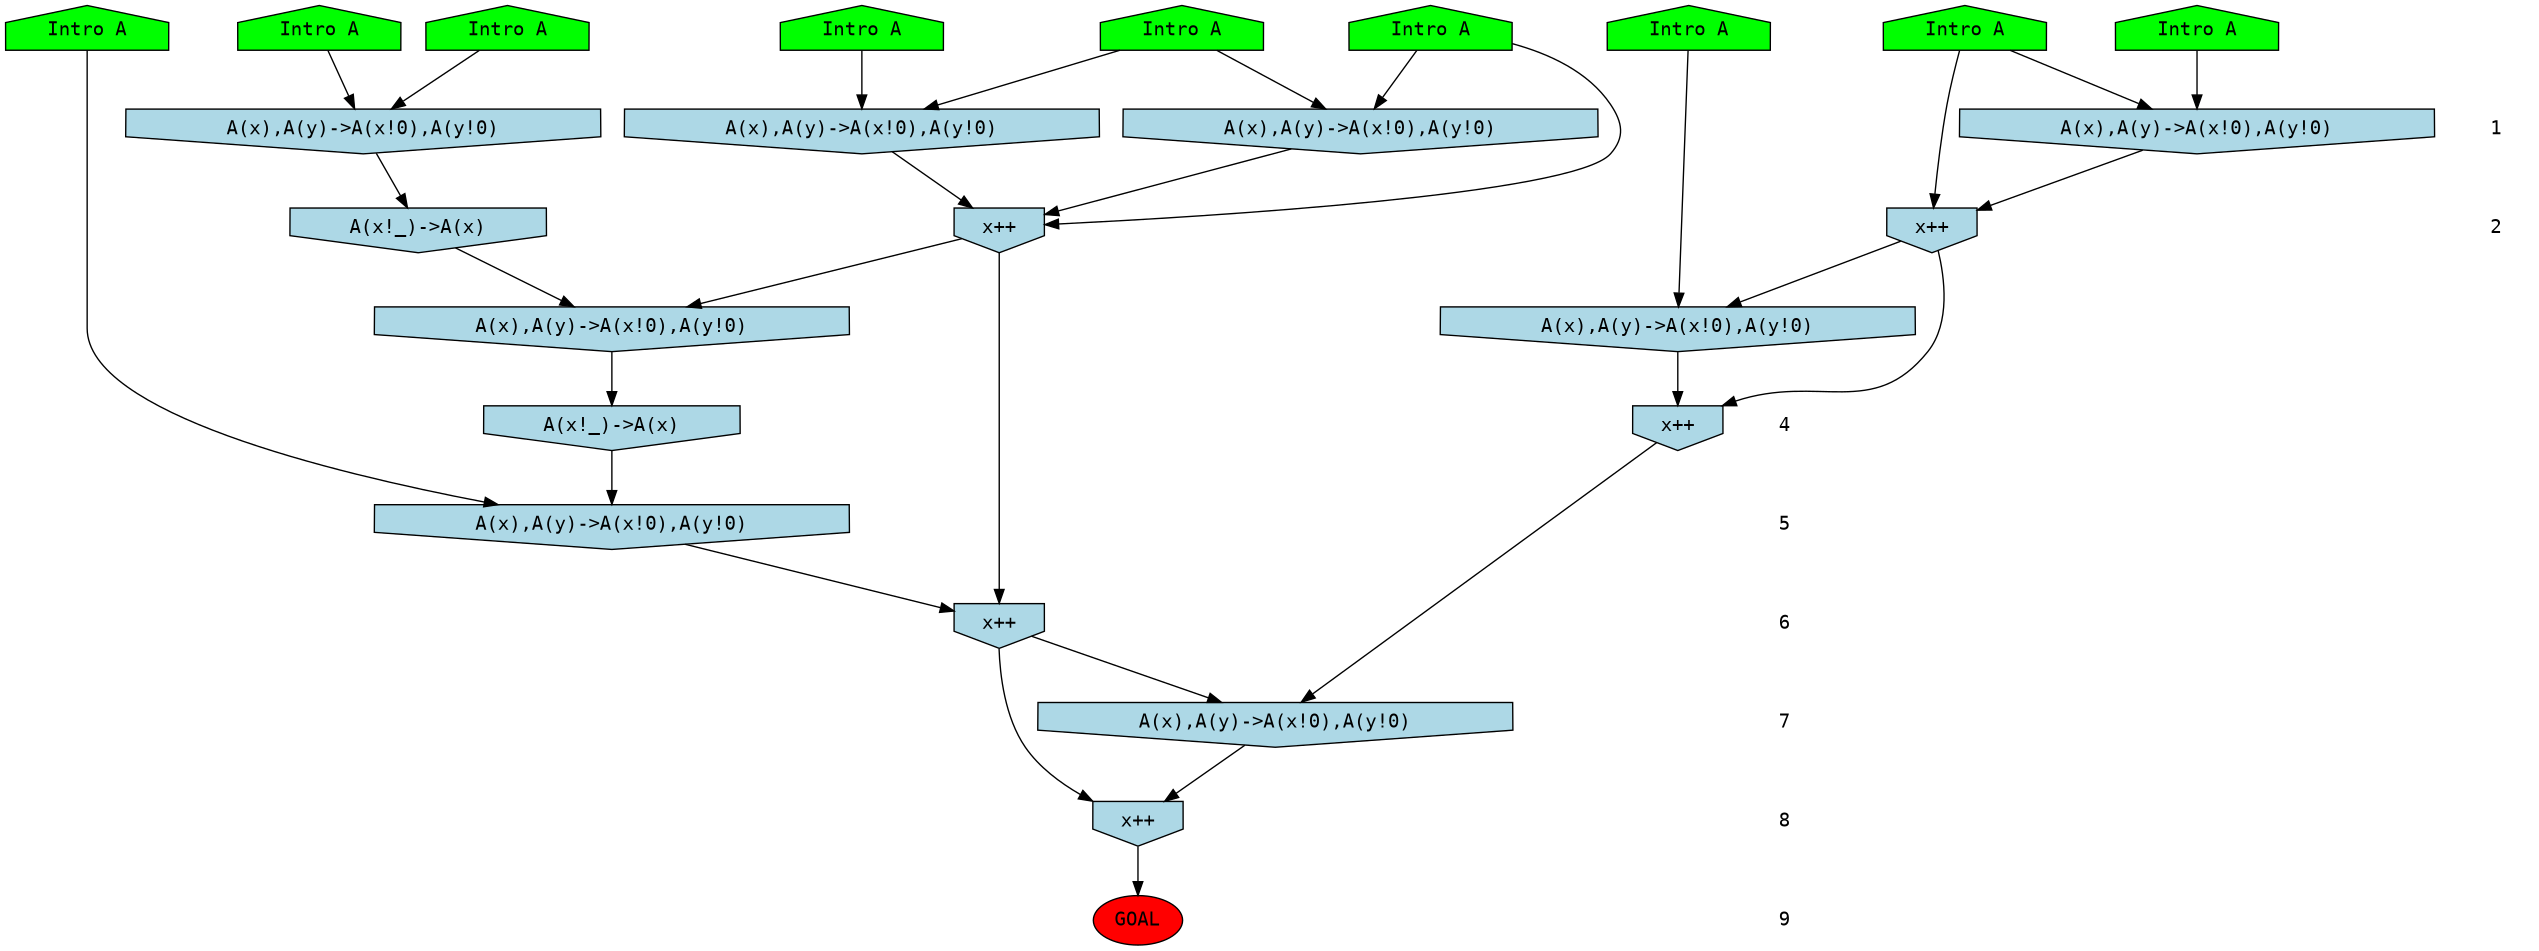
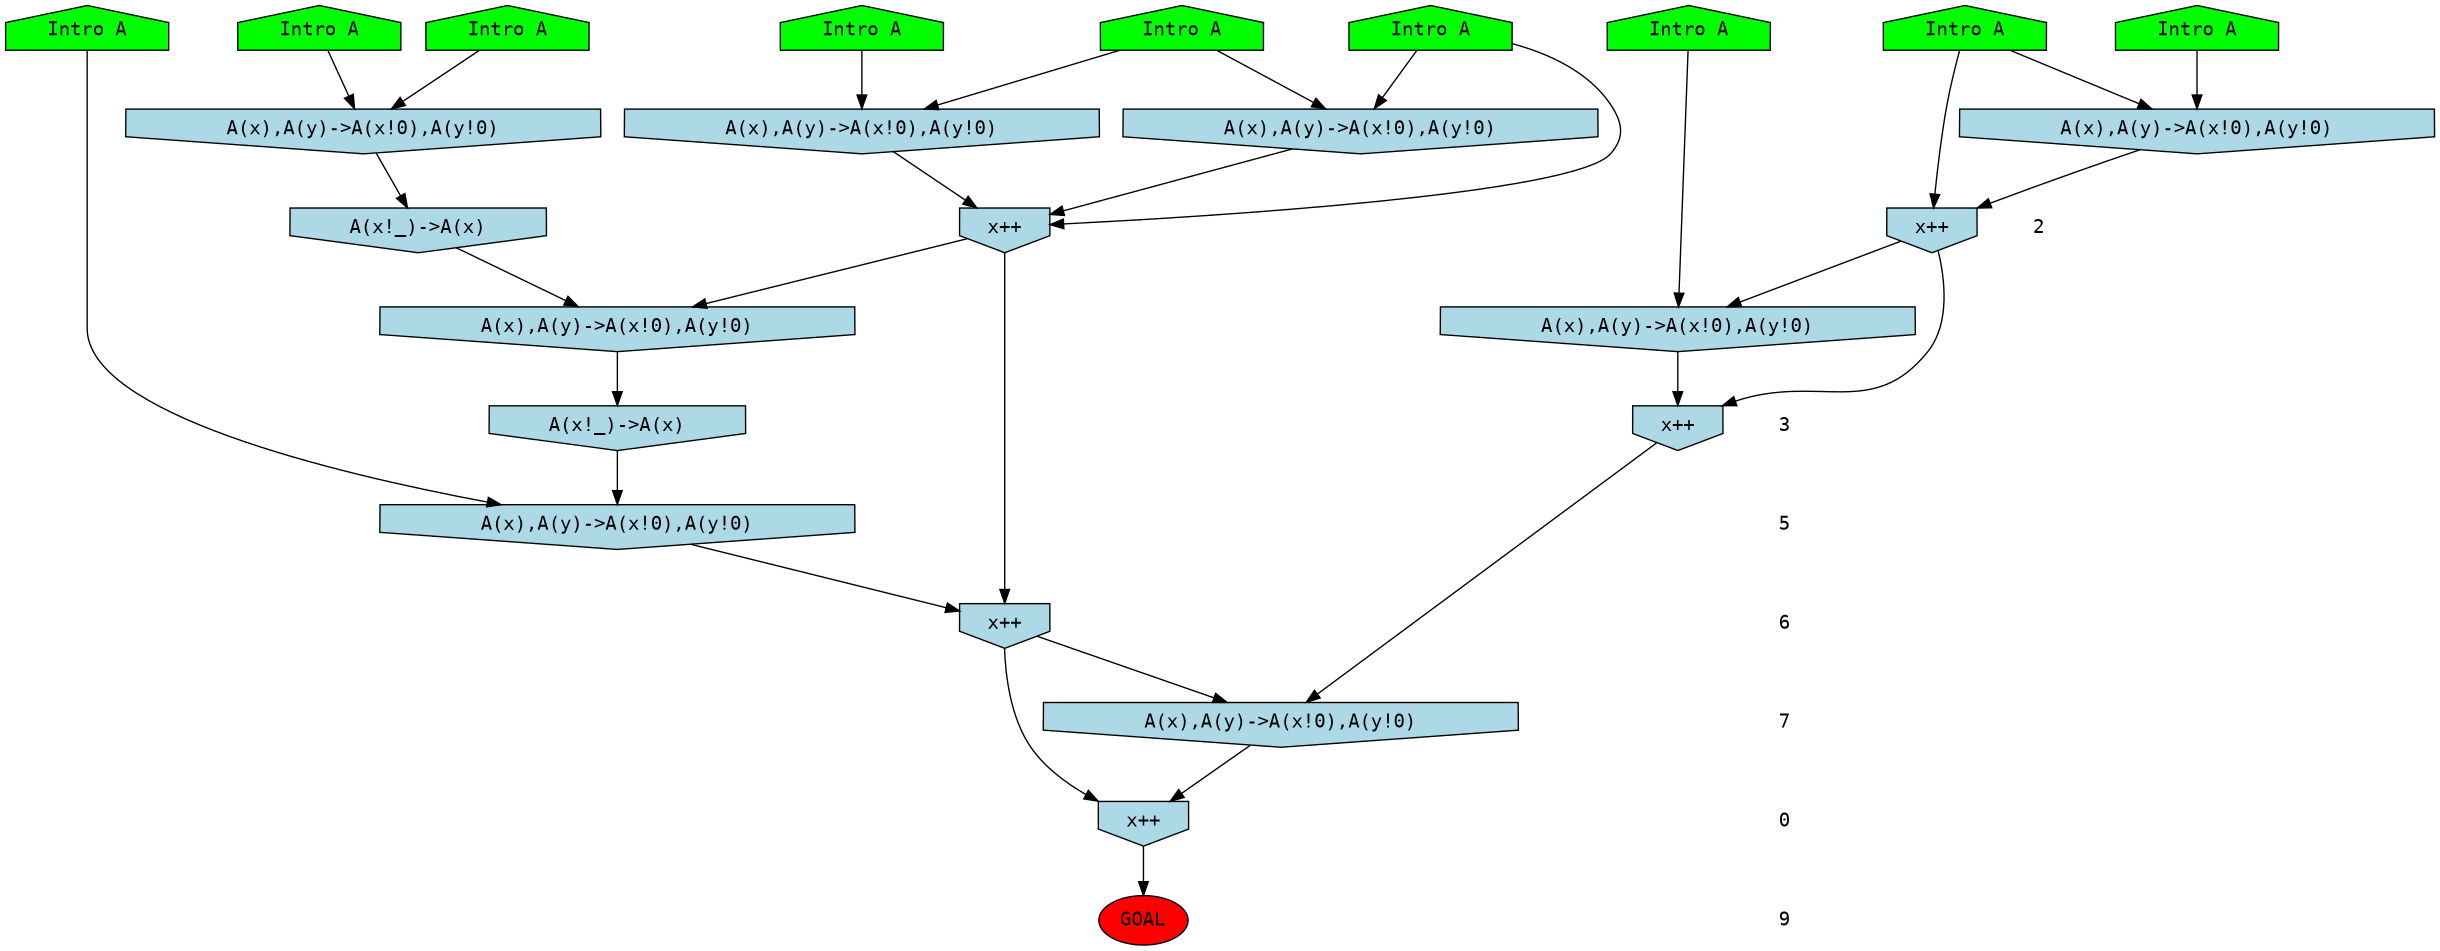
(2496, 129) -> none
(1785, 426) -> (1785, 426)
(1785, 821) -> (1785, 821)
